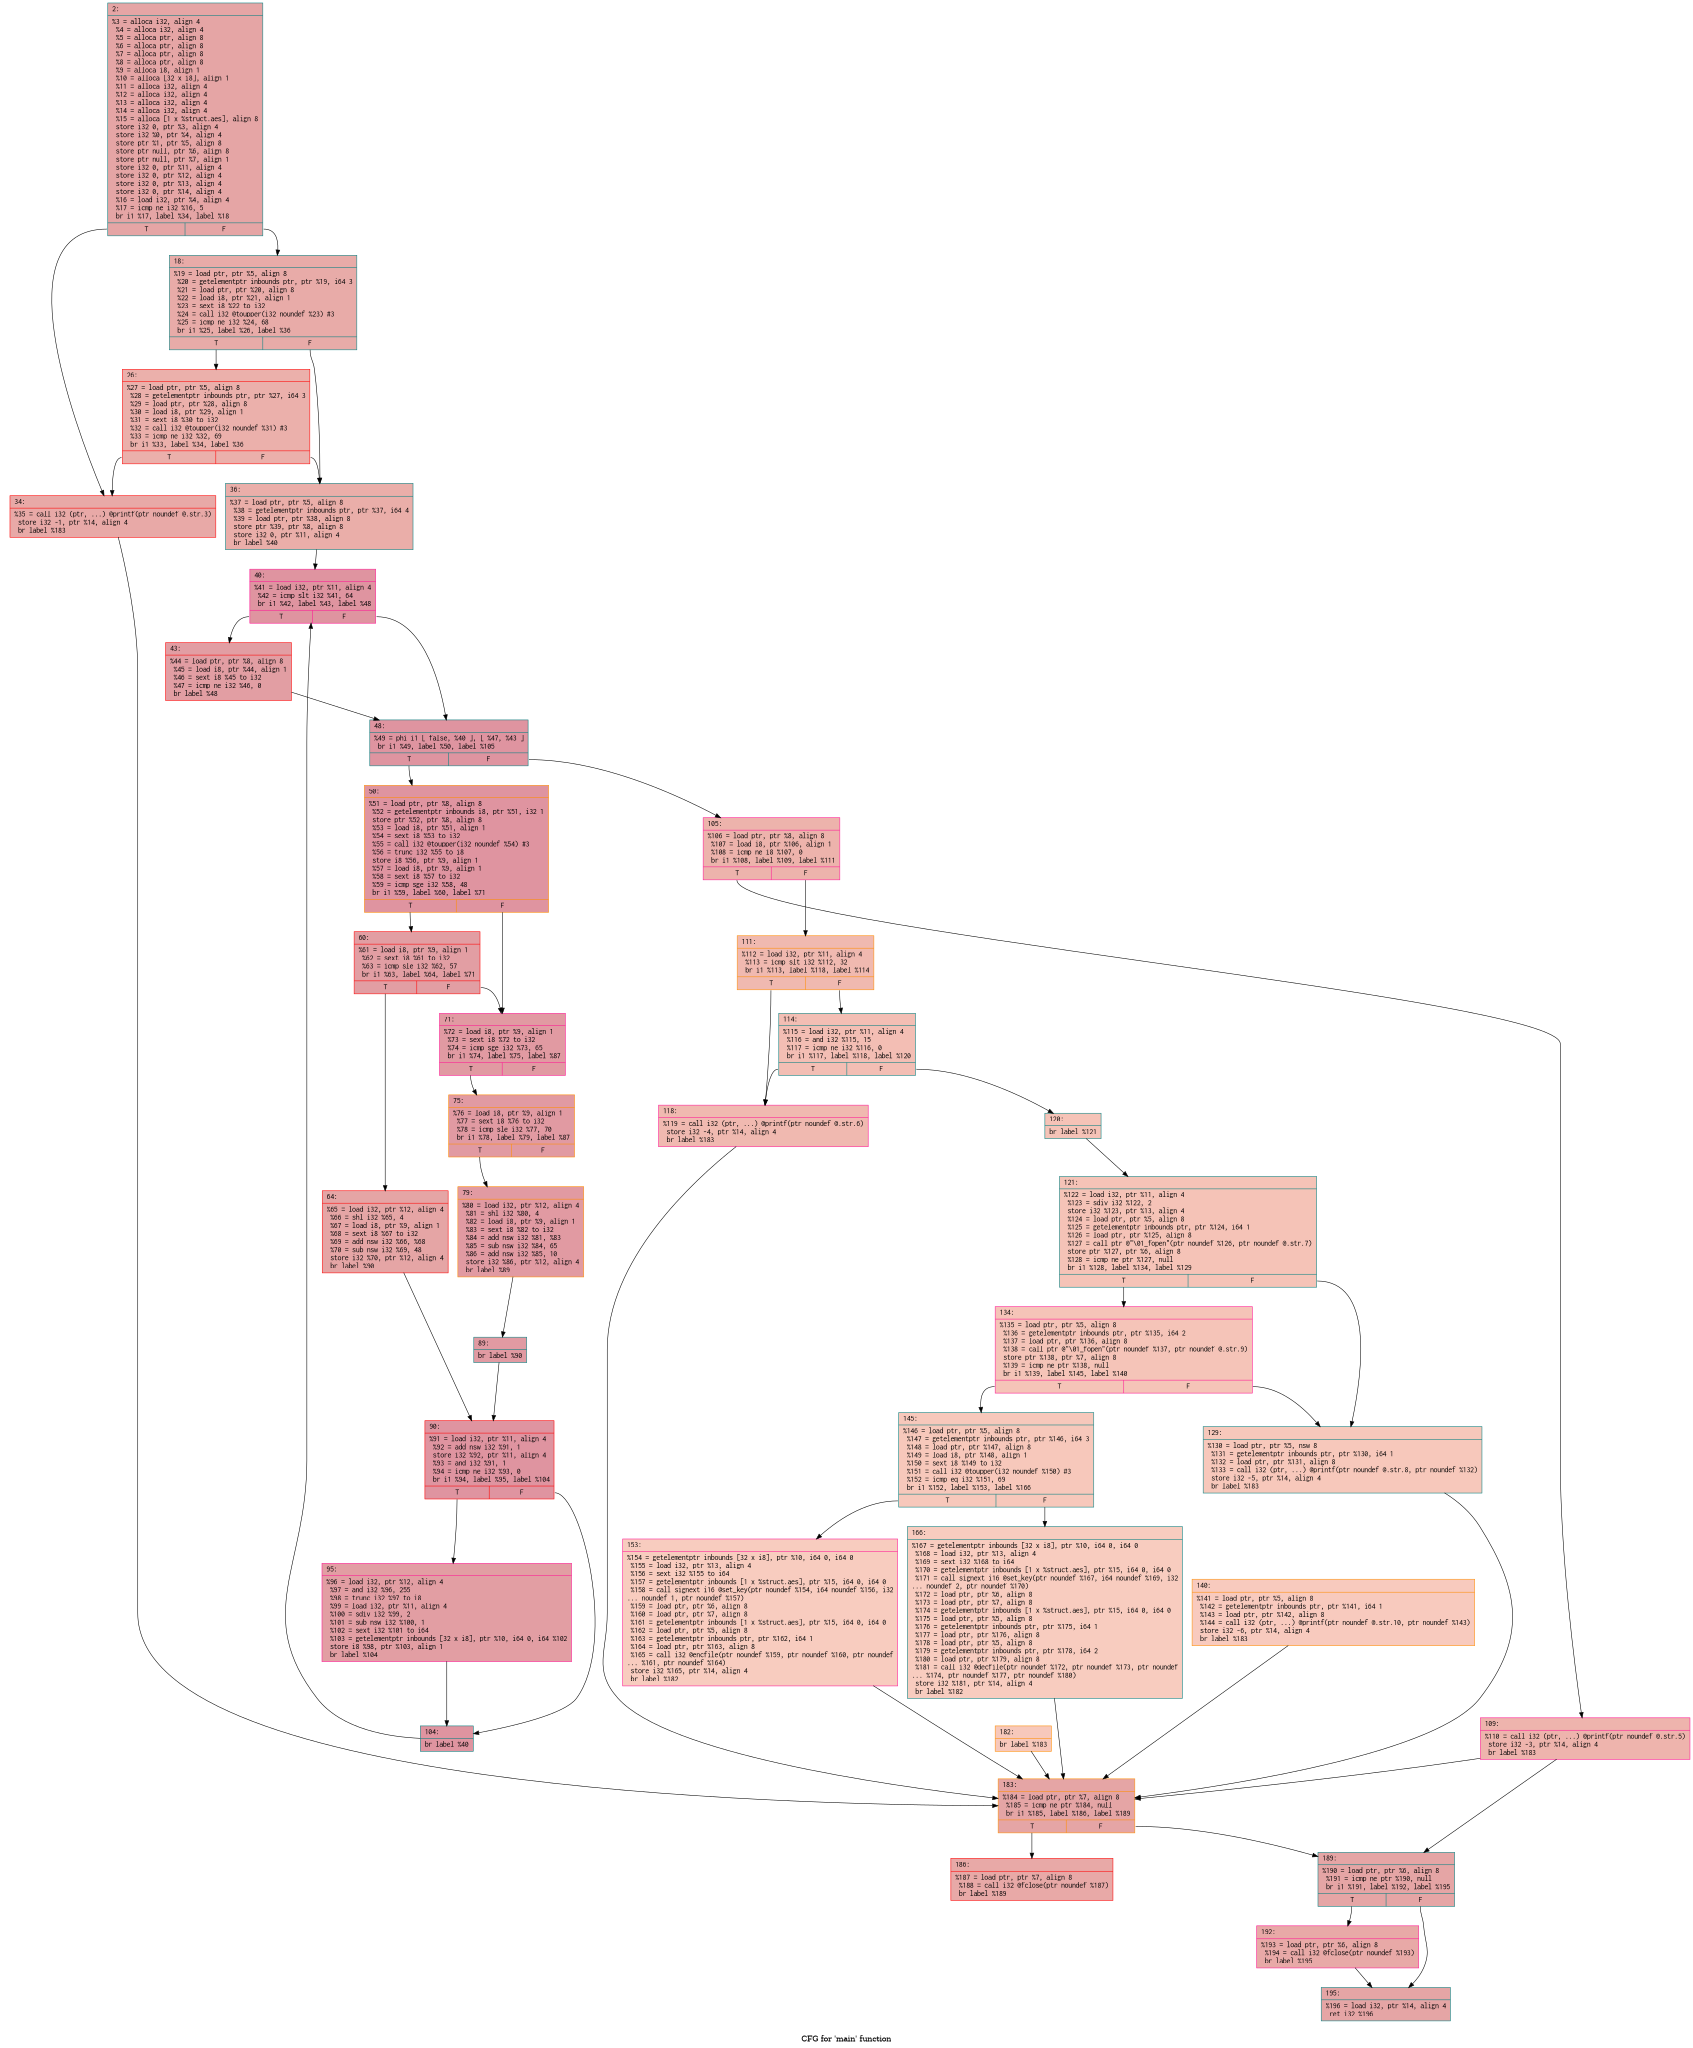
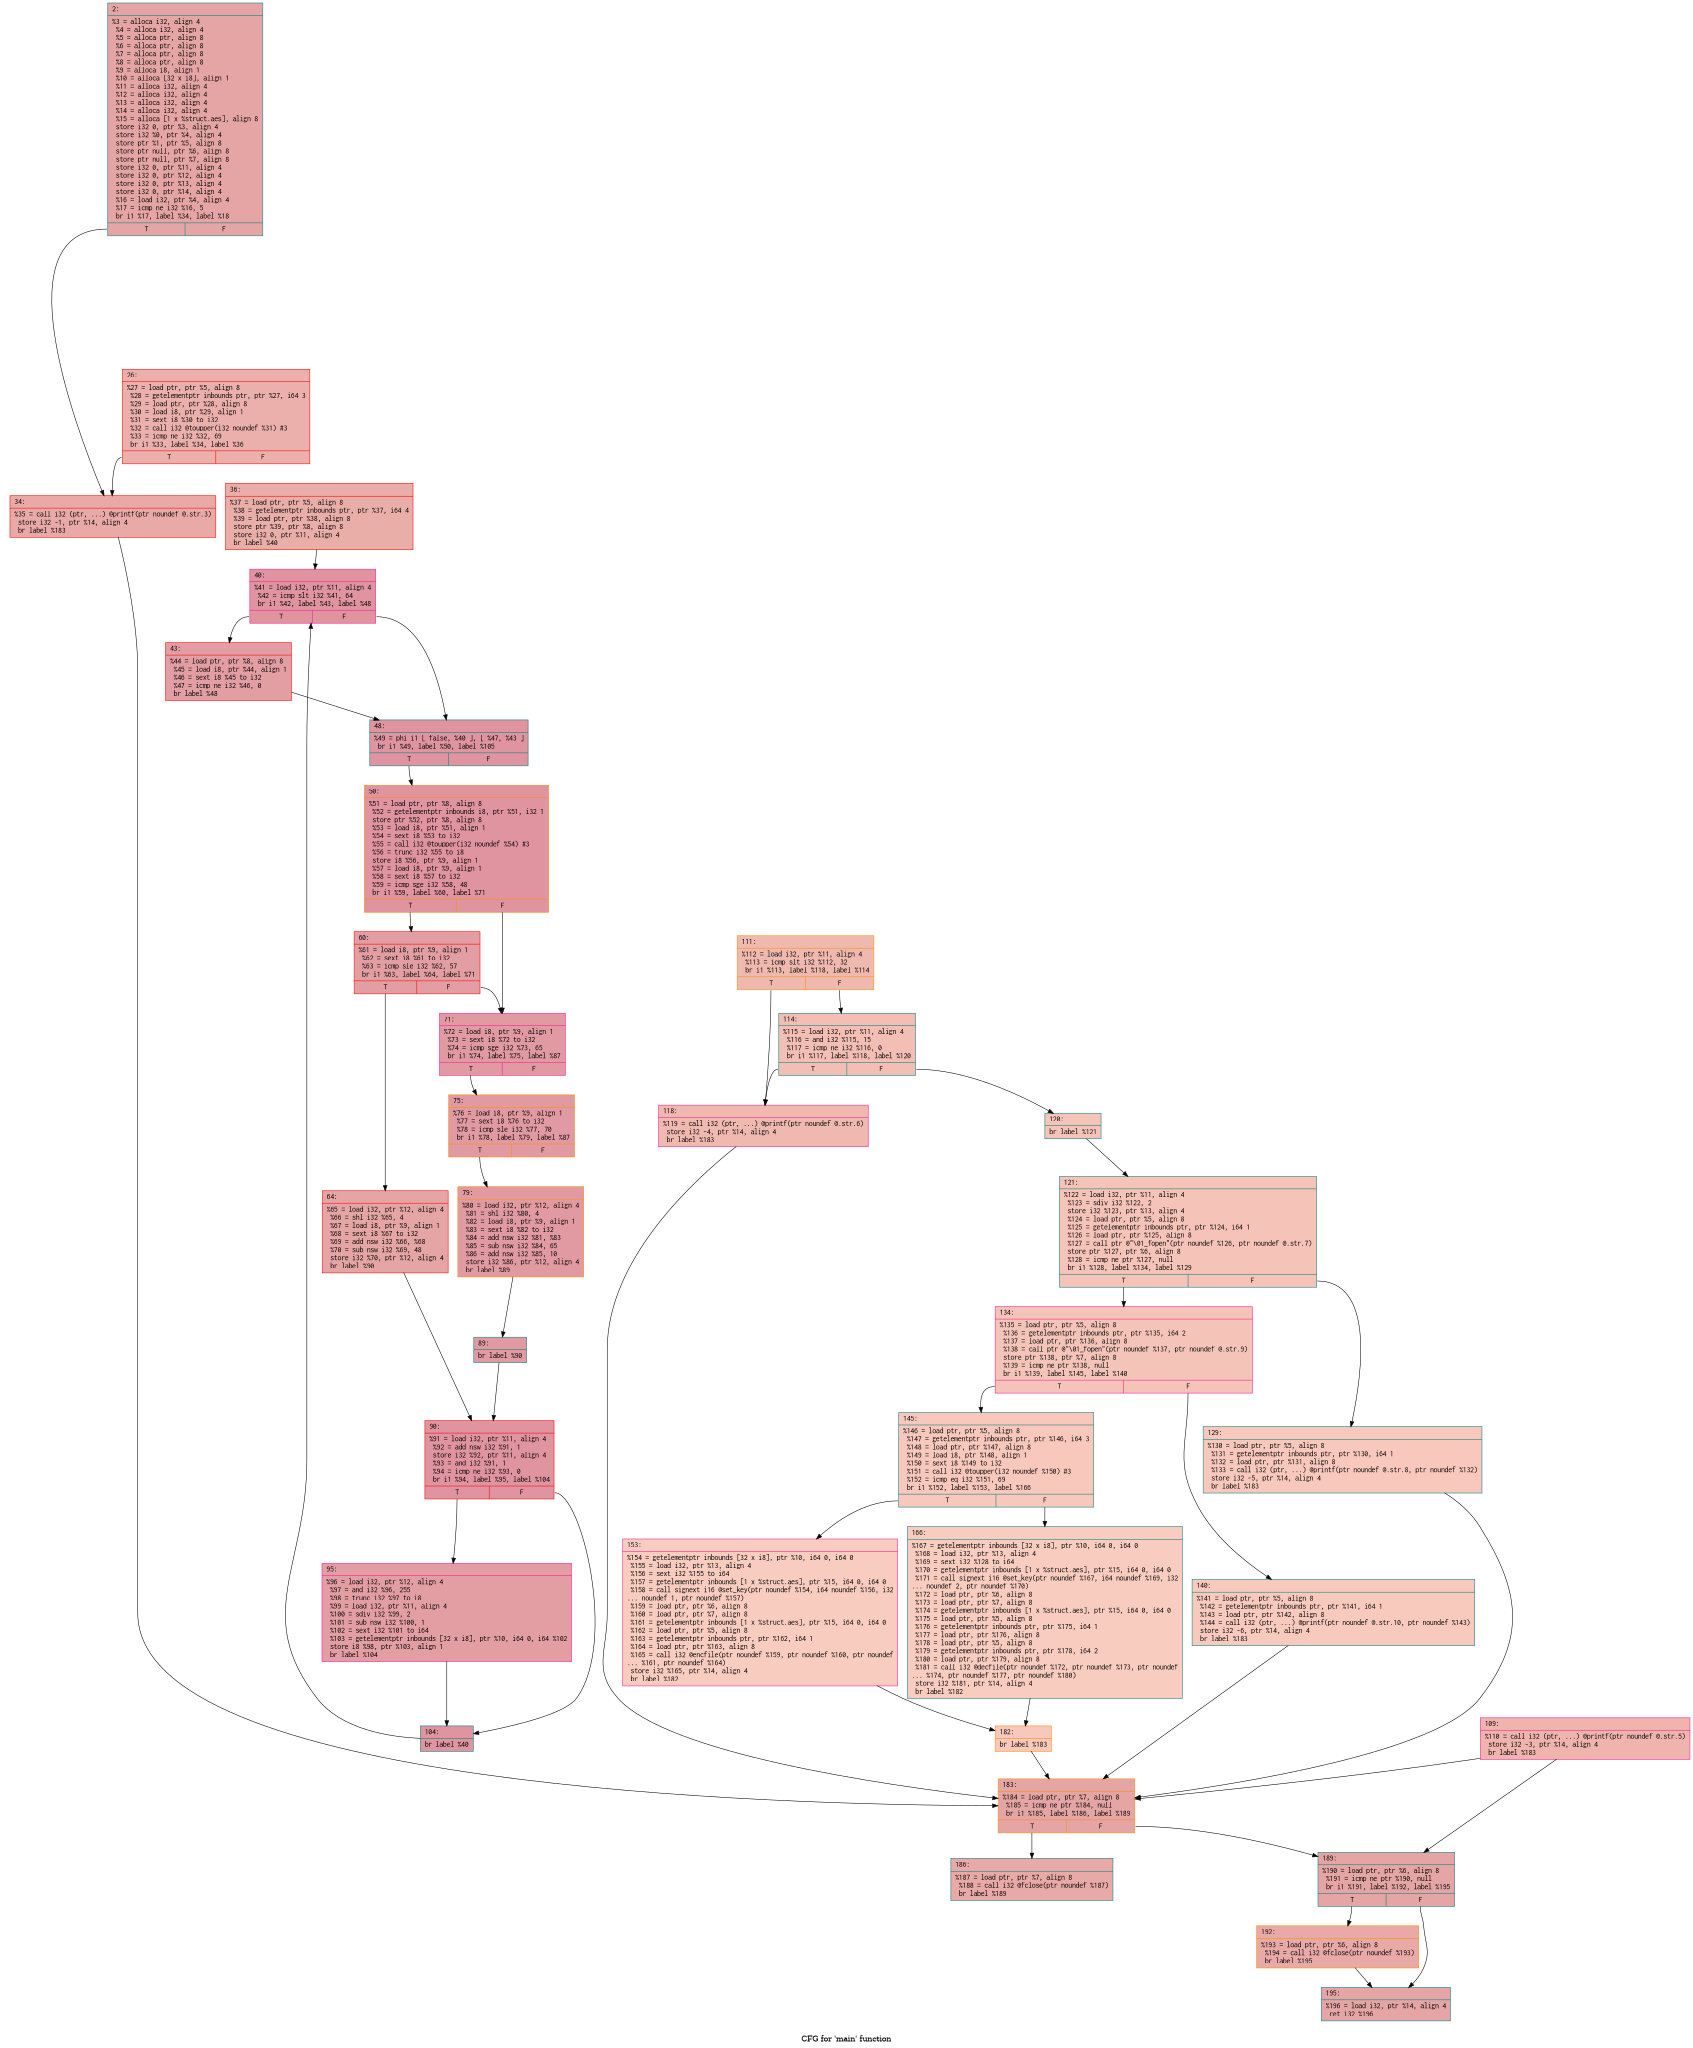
(171, 159) -> (171, 159)
(263, 303) -> none
(317, 464) -> none
(319, 517) -> (319, 517)
(772, 849) -> none
(1288, 1398) -> (1194, 1499)
(1262, 1446) -> (1266, 1446)
(963, 1562) -> (963, 1562)
(1333, 1612) -> (1333, 1612)
(945, 1731) -> (932, 1710)
(1059, 1736) -> (1028, 1709)
(1032, 1879) -> (1032, 1879)
(1338, 1947) -> (1338, 1947)
